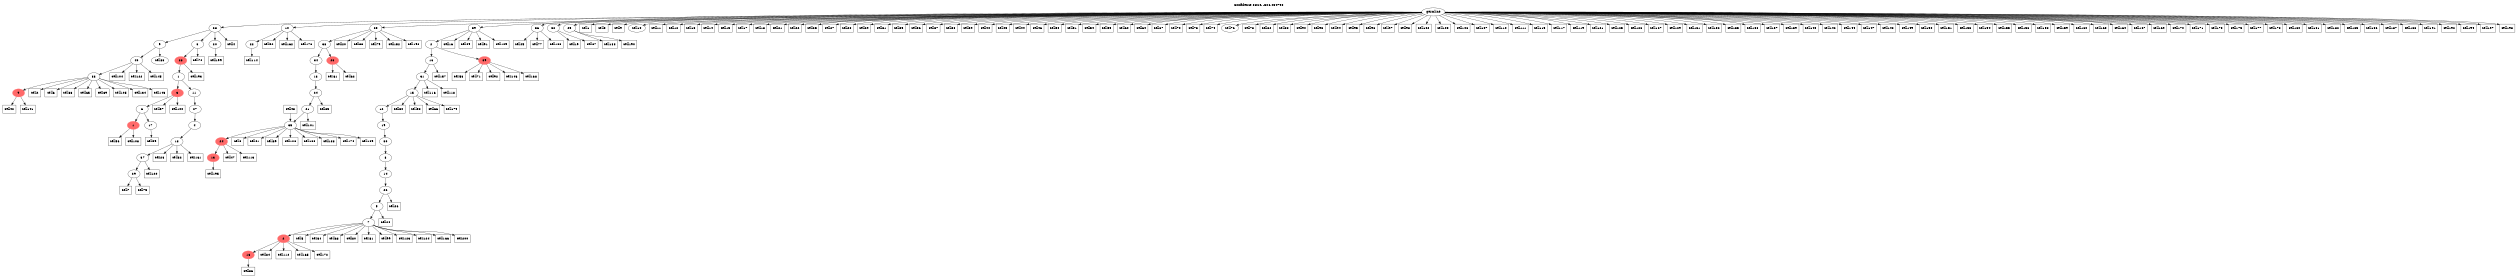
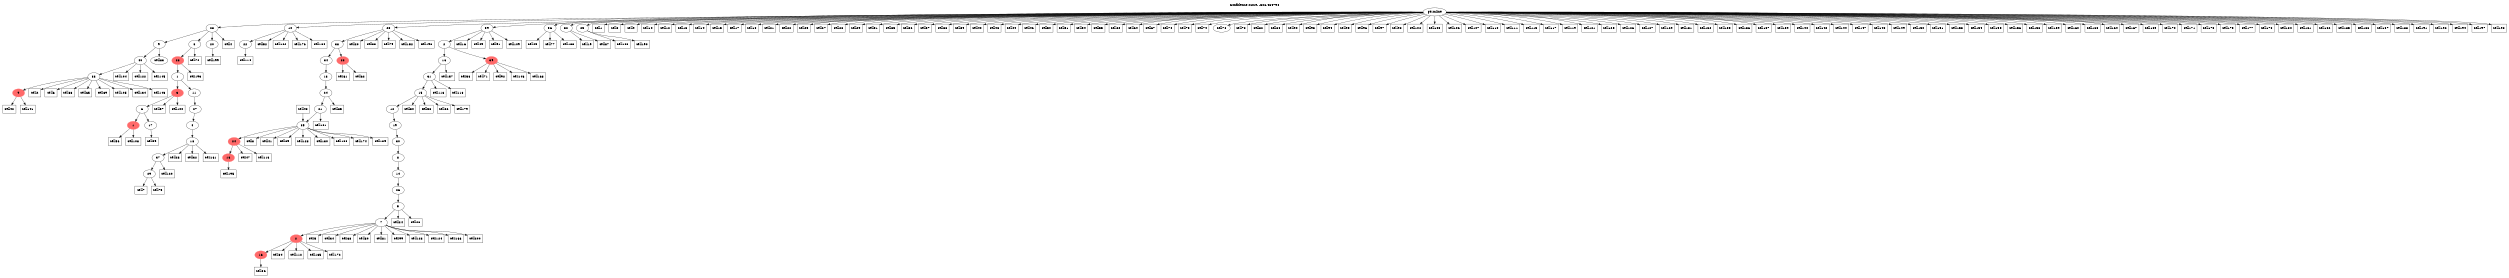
(637, 28) -> (648, 28)
(656, 28) -> none
none -> (319, 44)
(389, 197) -> (406, 213)
